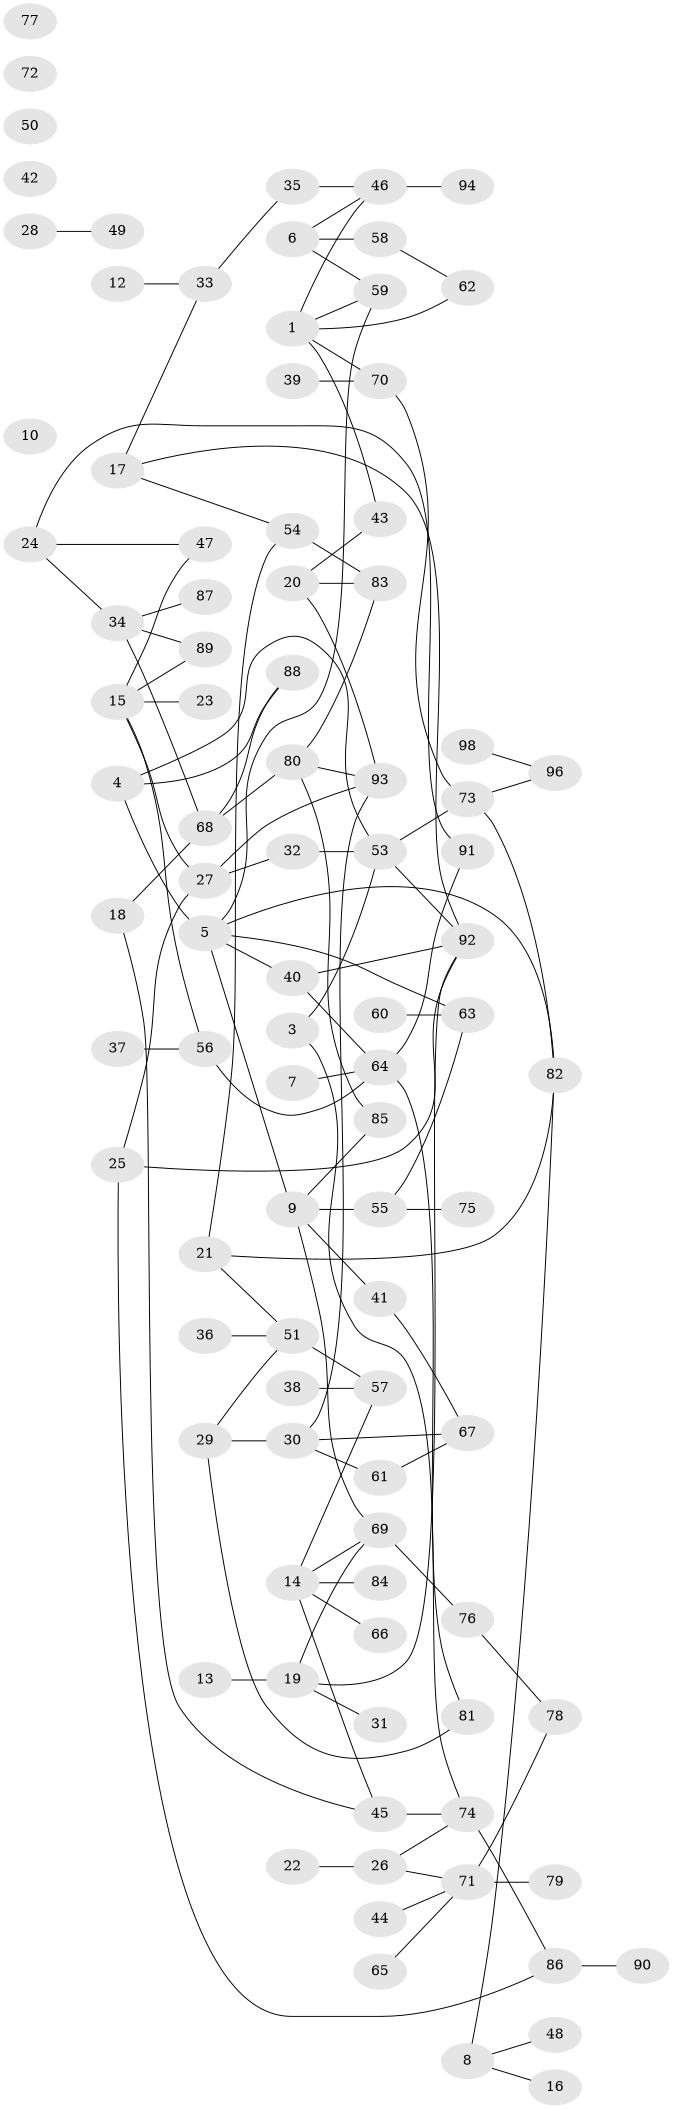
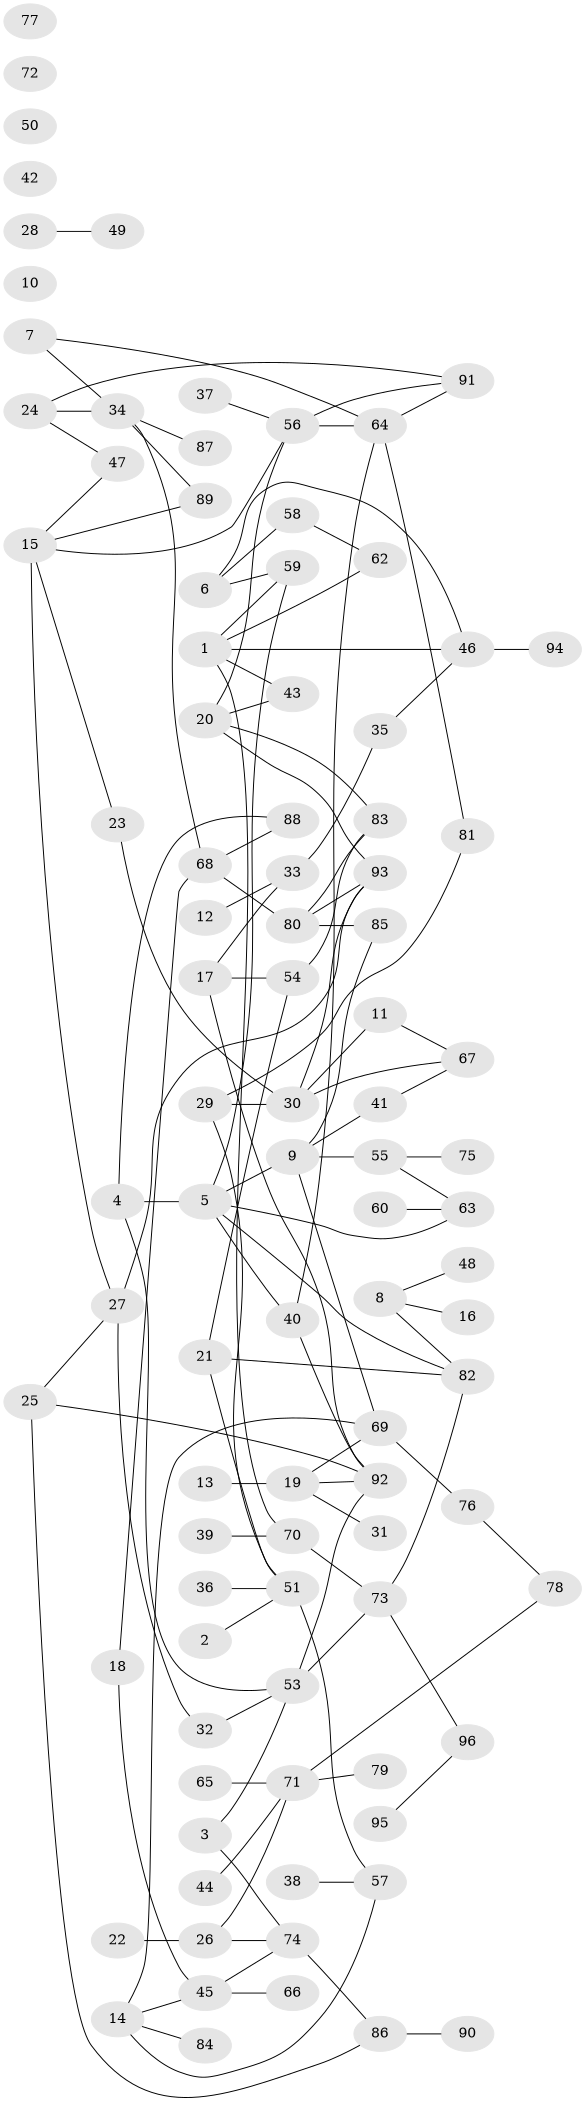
none -> (74, 374)
none -> (376, 394)
none -> (252, 567)
(468, 747) -> (380, 1824)
none -> (164, 979)
(380, 1478) -> (380, 1015)
(336, 1609) -> (249, 1993)
none -> (205, 1641)
